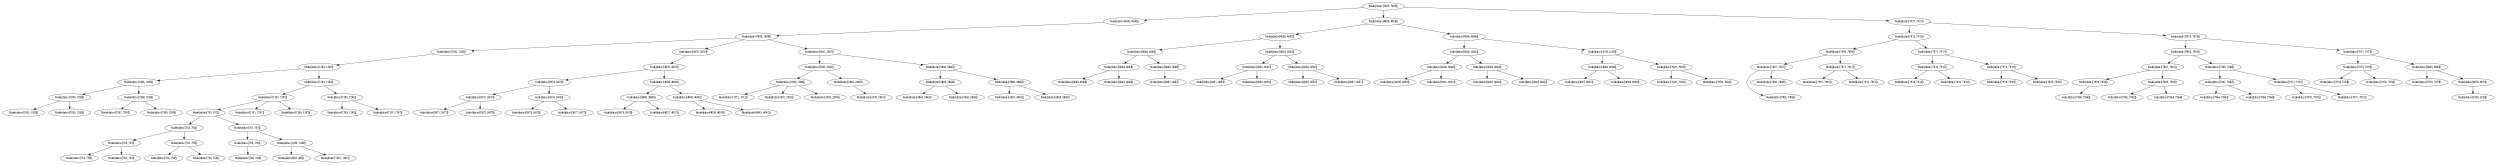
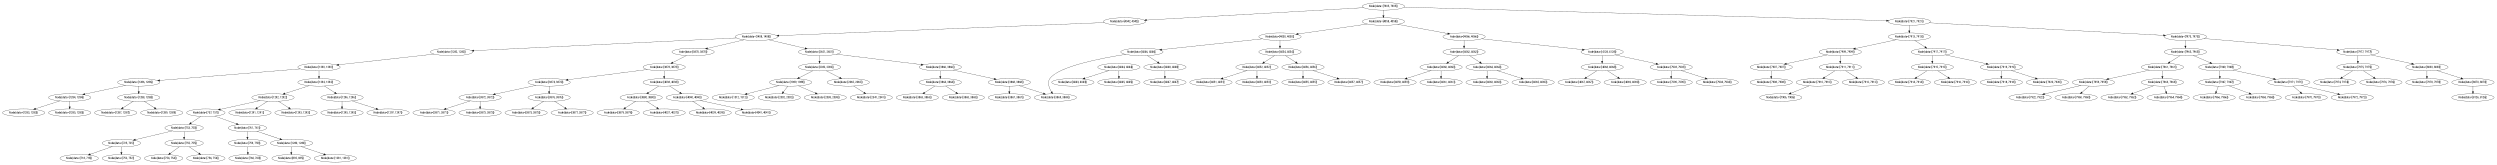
(1131, 59) -> (1079, 64)
(1747, 83) -> (1800, 90)
none -> (2030, 98)
